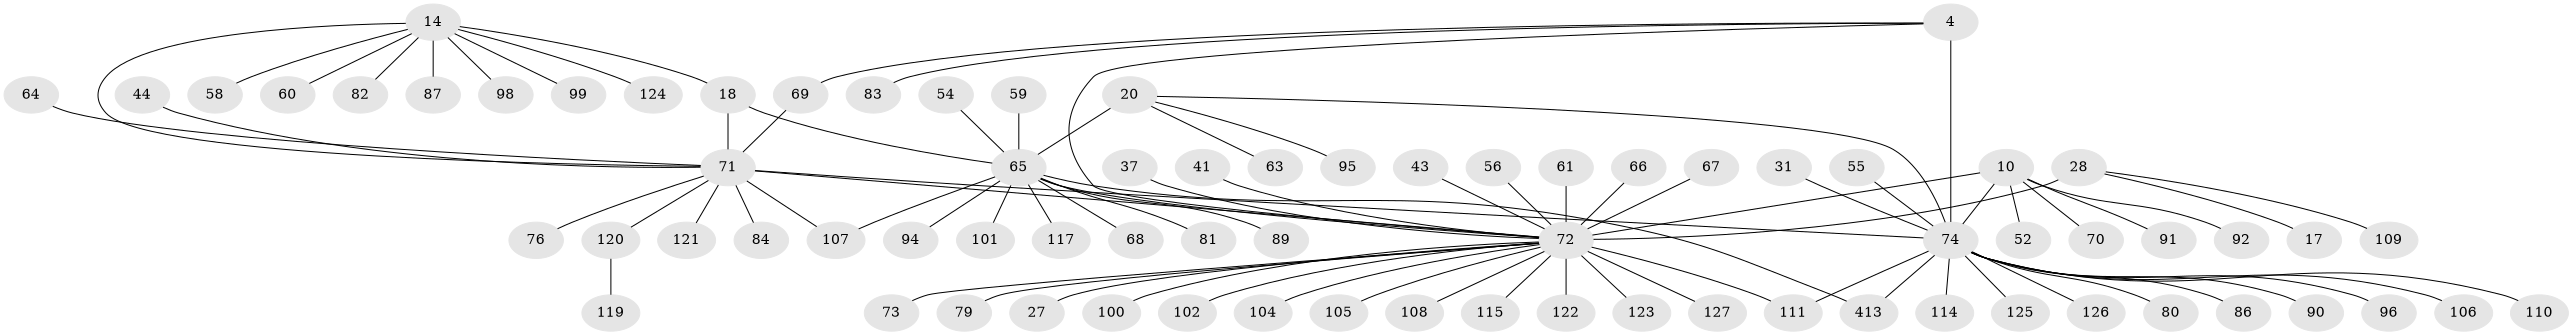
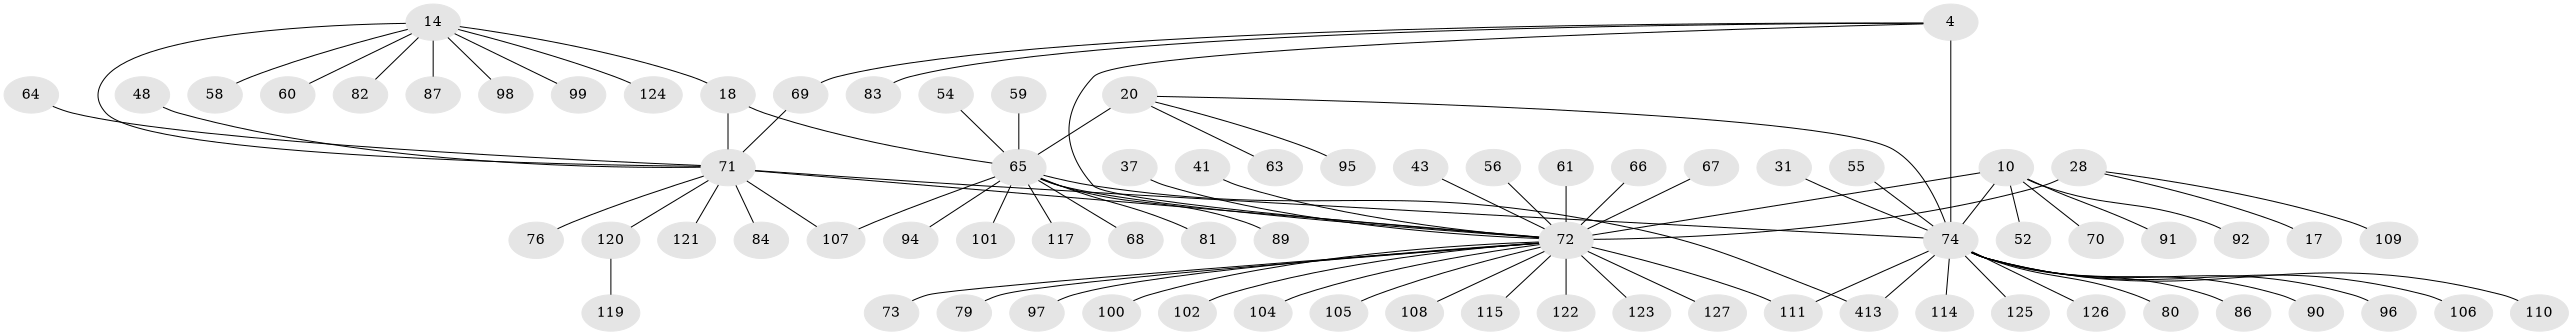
(142, 95) -> (142, 95)
(1037, 313) -> (1037, 313)
